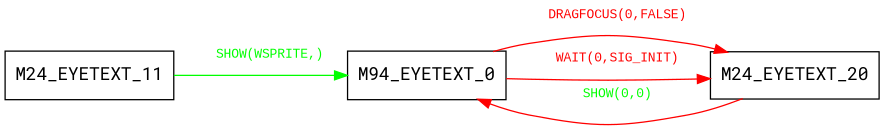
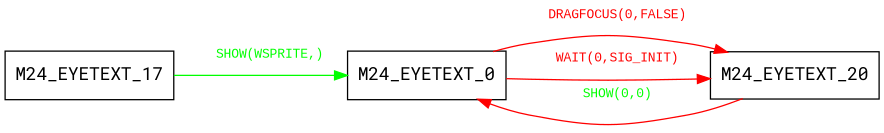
(89, 75) -> (89, 75)
(427, 75) -> (427, 75)
